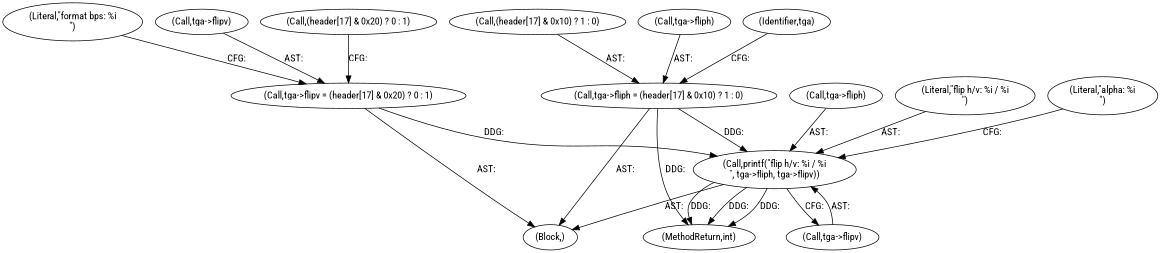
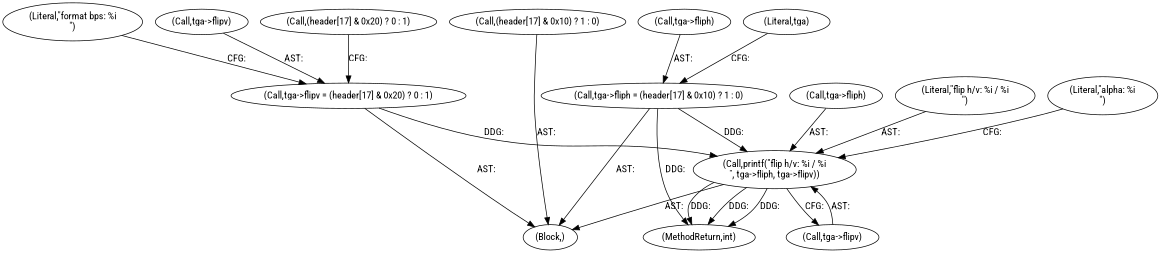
(787, 22) -> (787, 22)
(595, 57) -> (536, 126)
